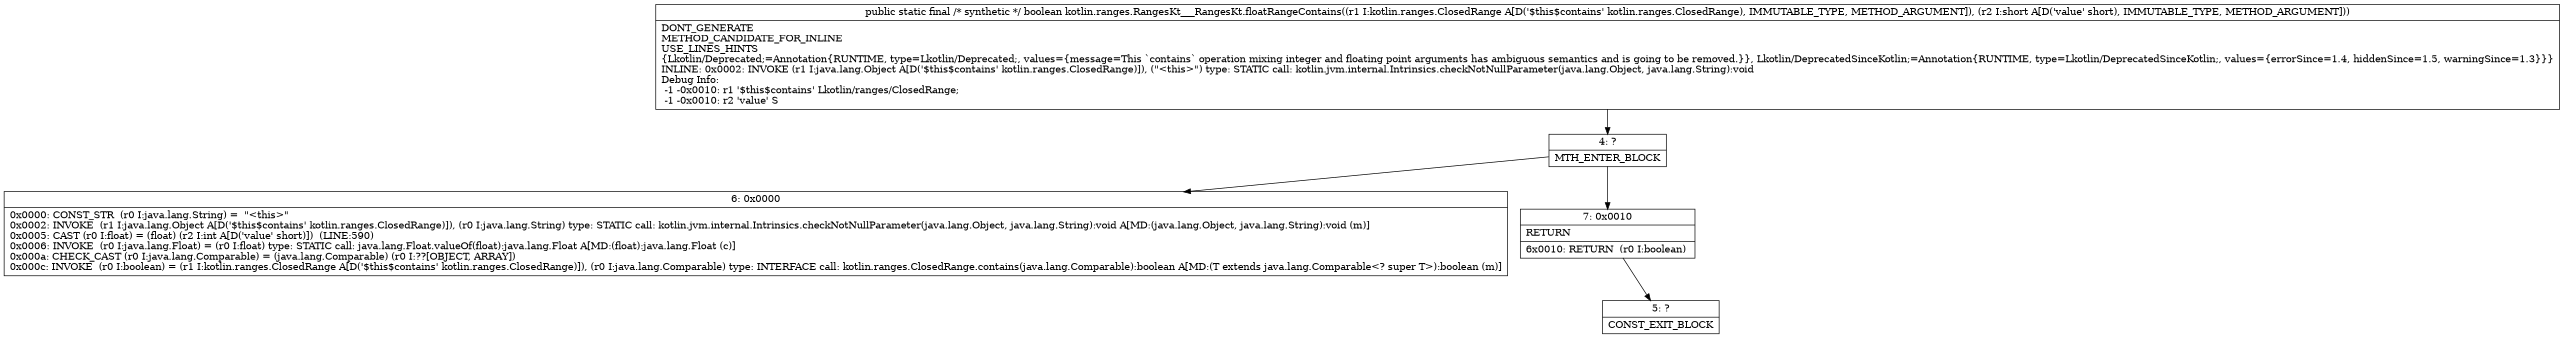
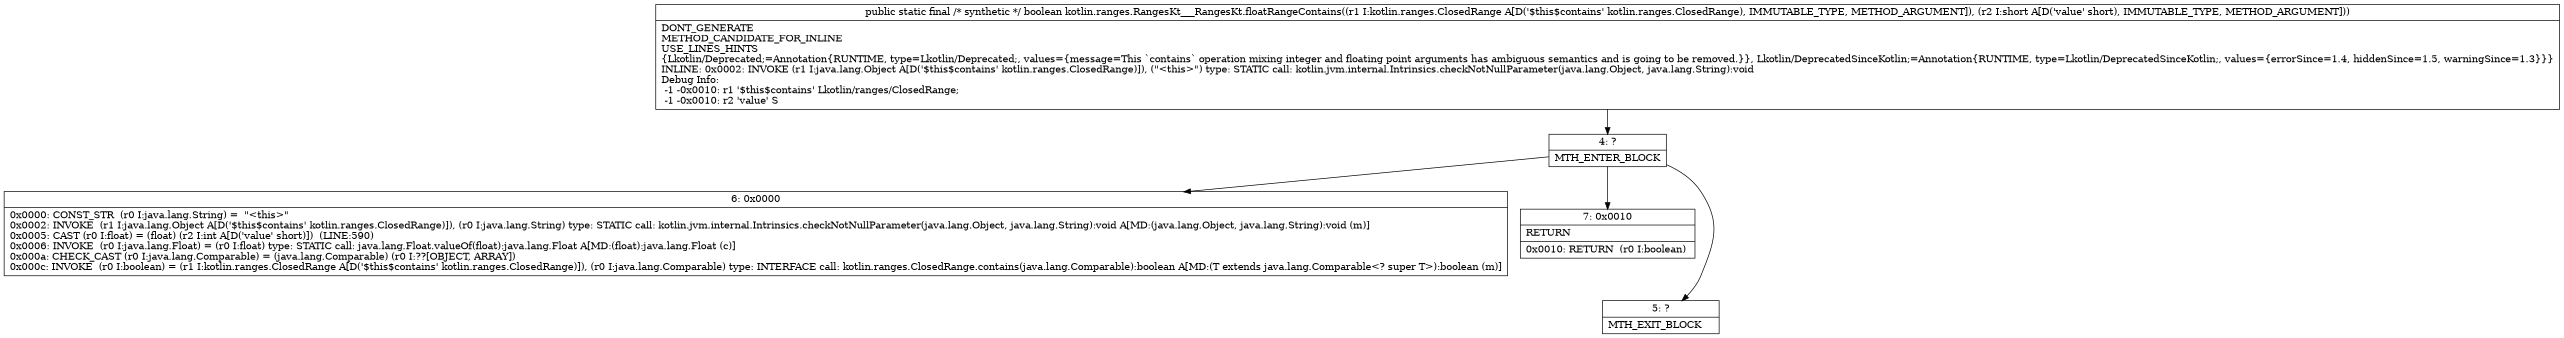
(1608, 250) -> (1608, 250)
(1635, 276) -> (1714, 224)
(1661, 325) -> (1655, 325)
